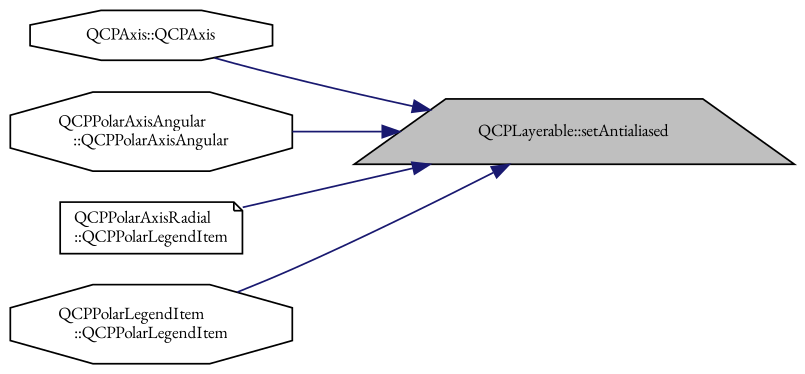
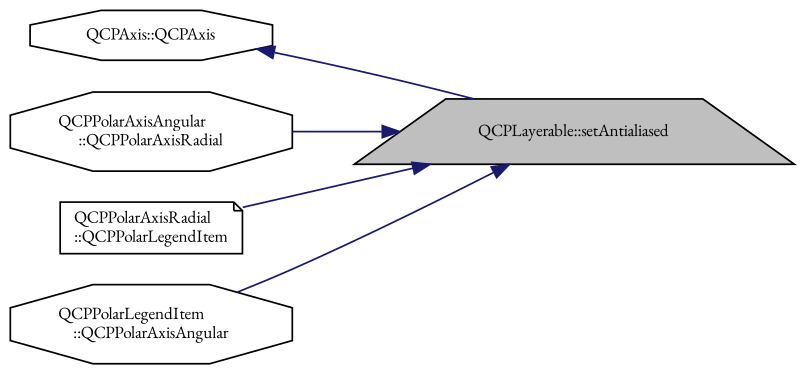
(313, 83) -> (374, 75)
(151, 132) -> (151, 132)
(151, 324) -> (151, 324)
